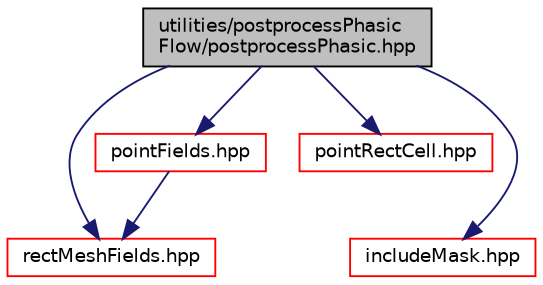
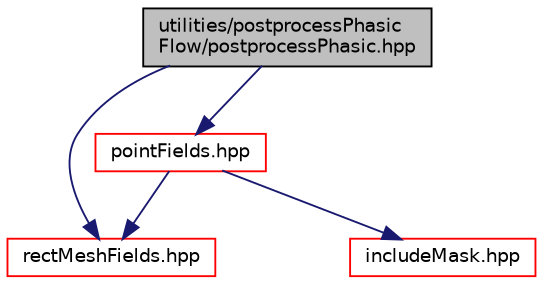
(507, 129) -> (303, 202)
(396, 153) -> none
